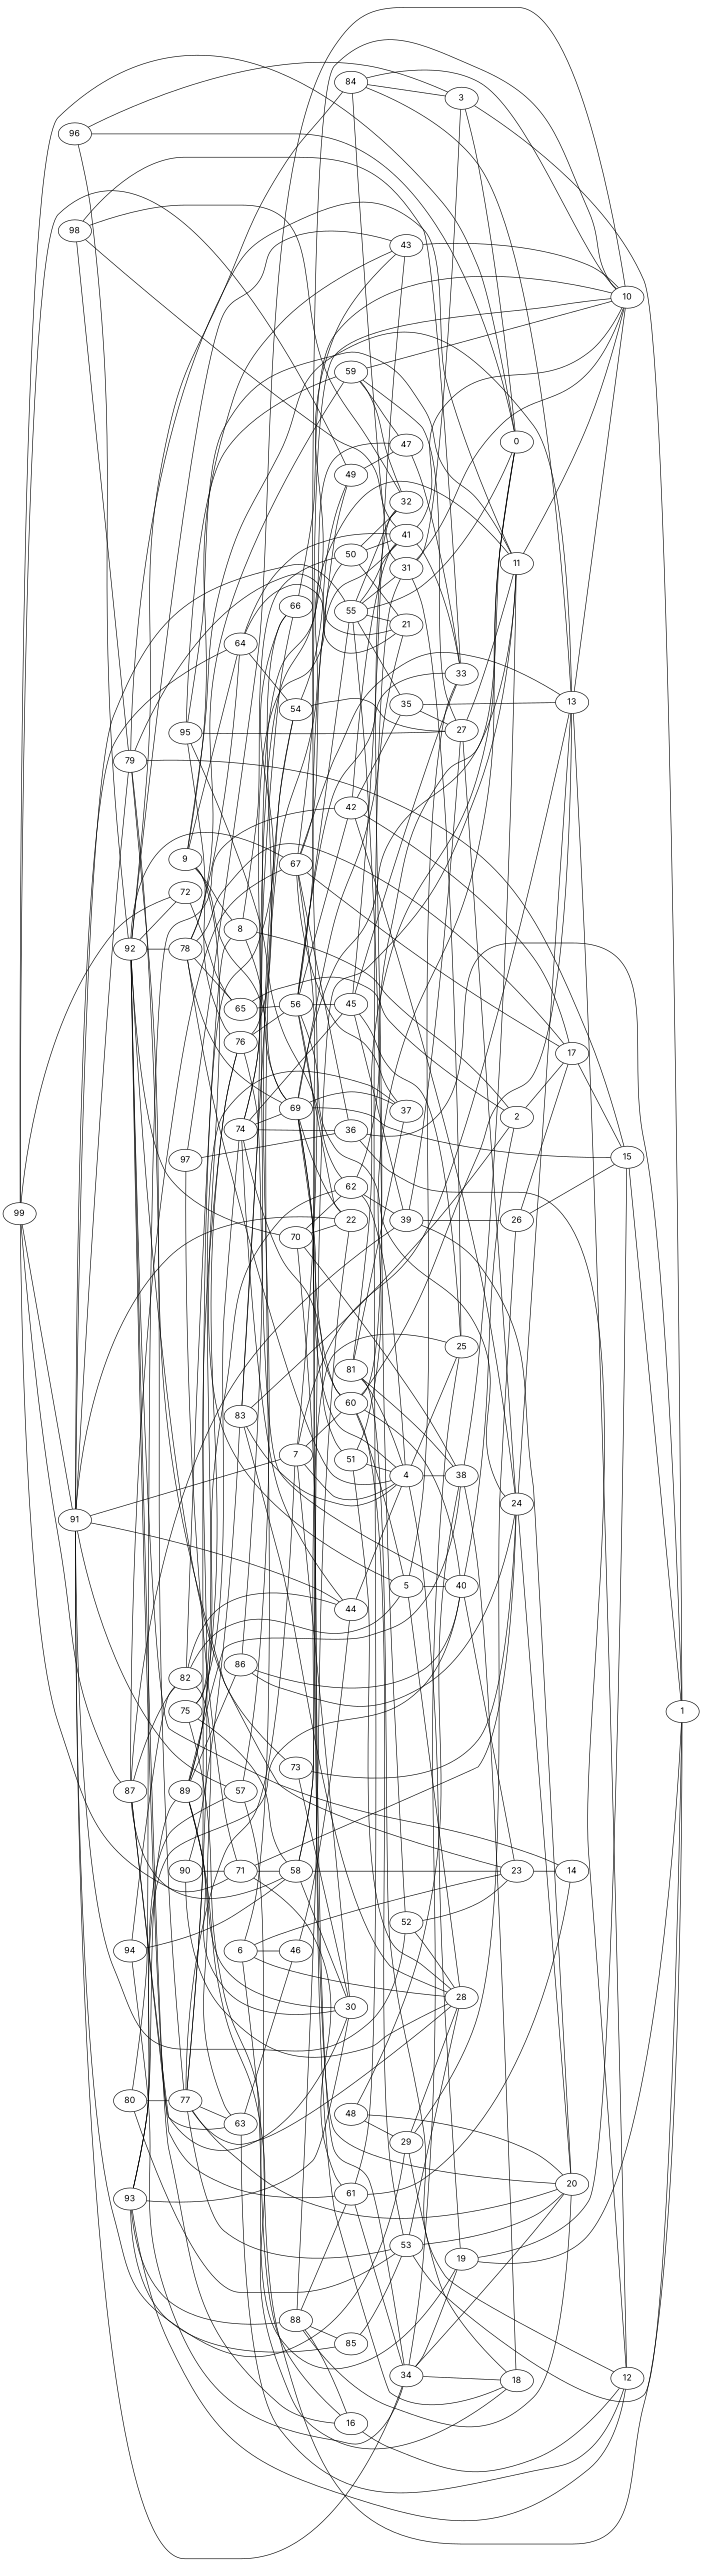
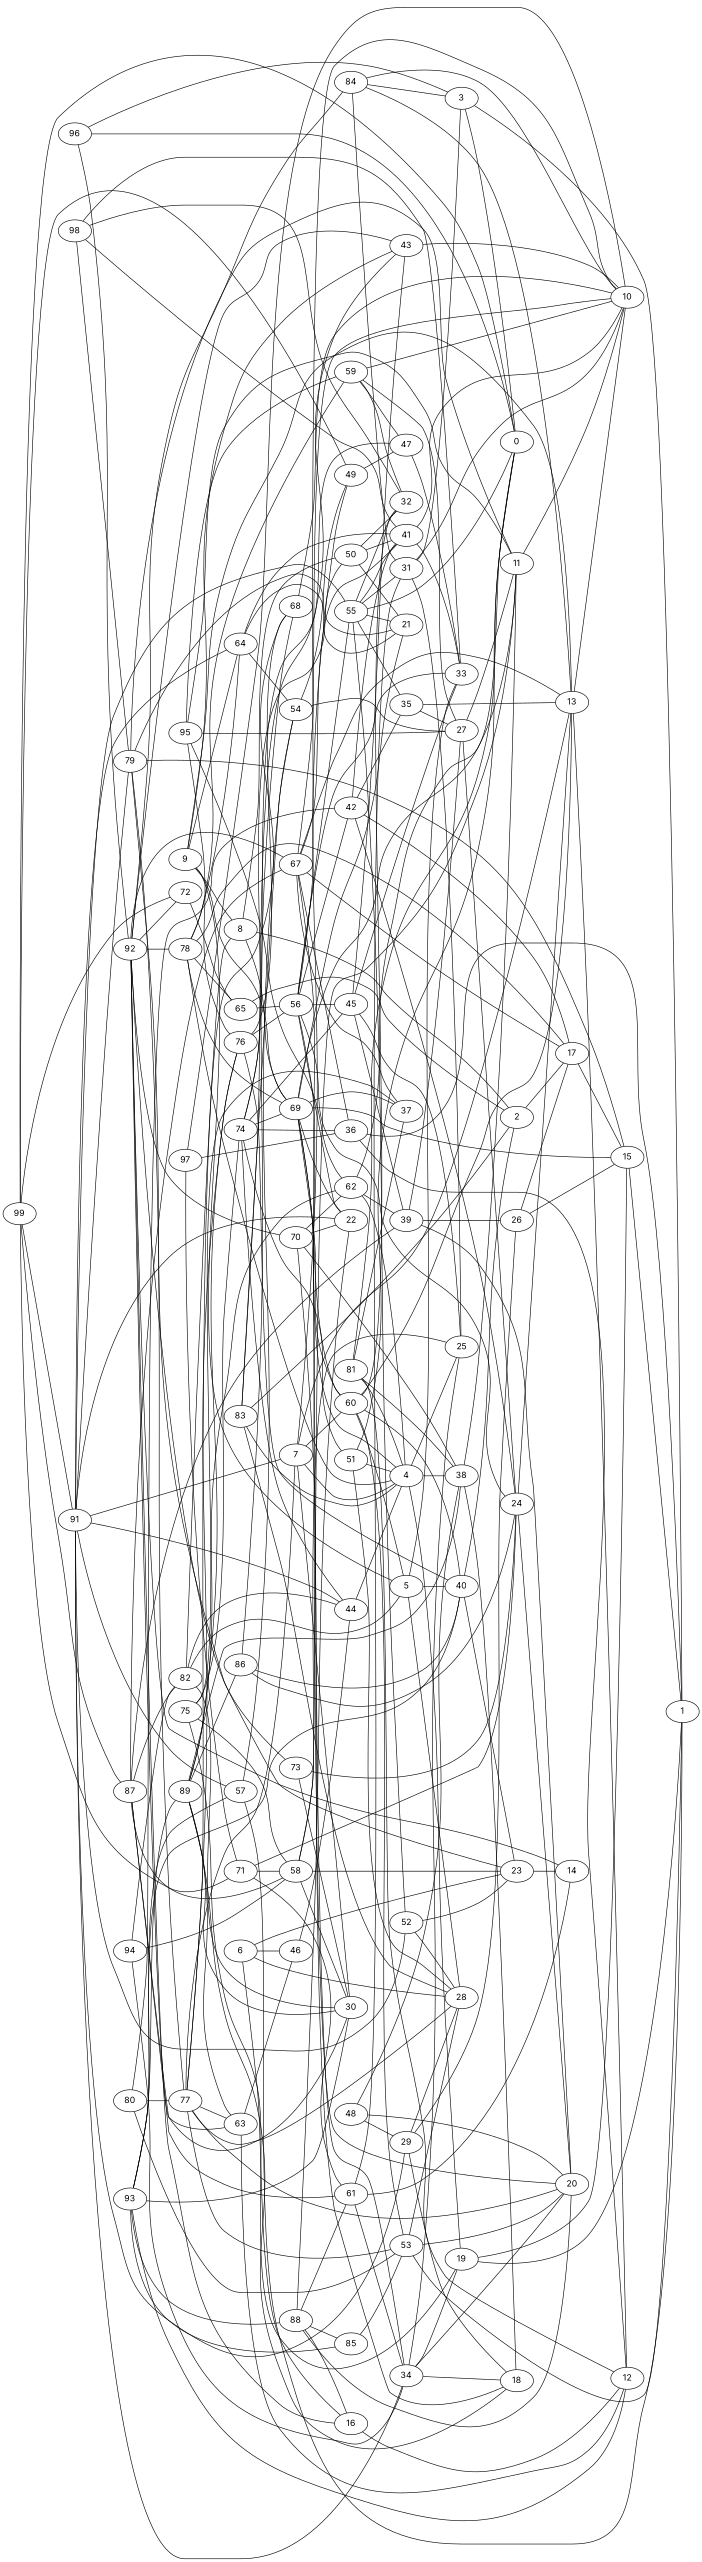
(296, 607) -> (296, 607)
(281, 837) -> none
(185, 1871) -> none
